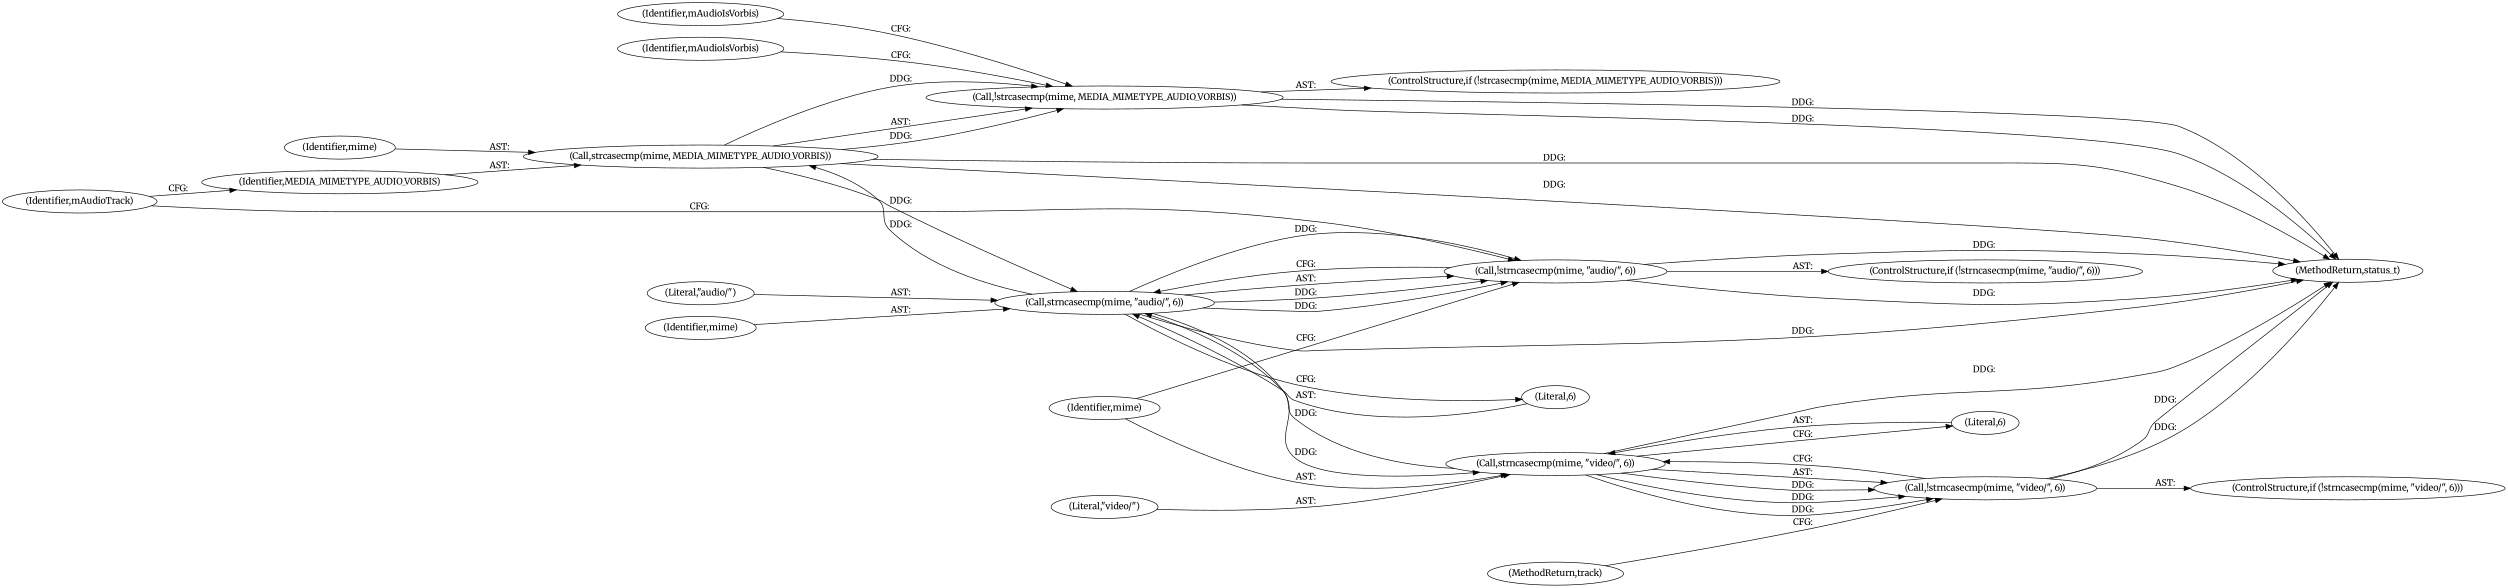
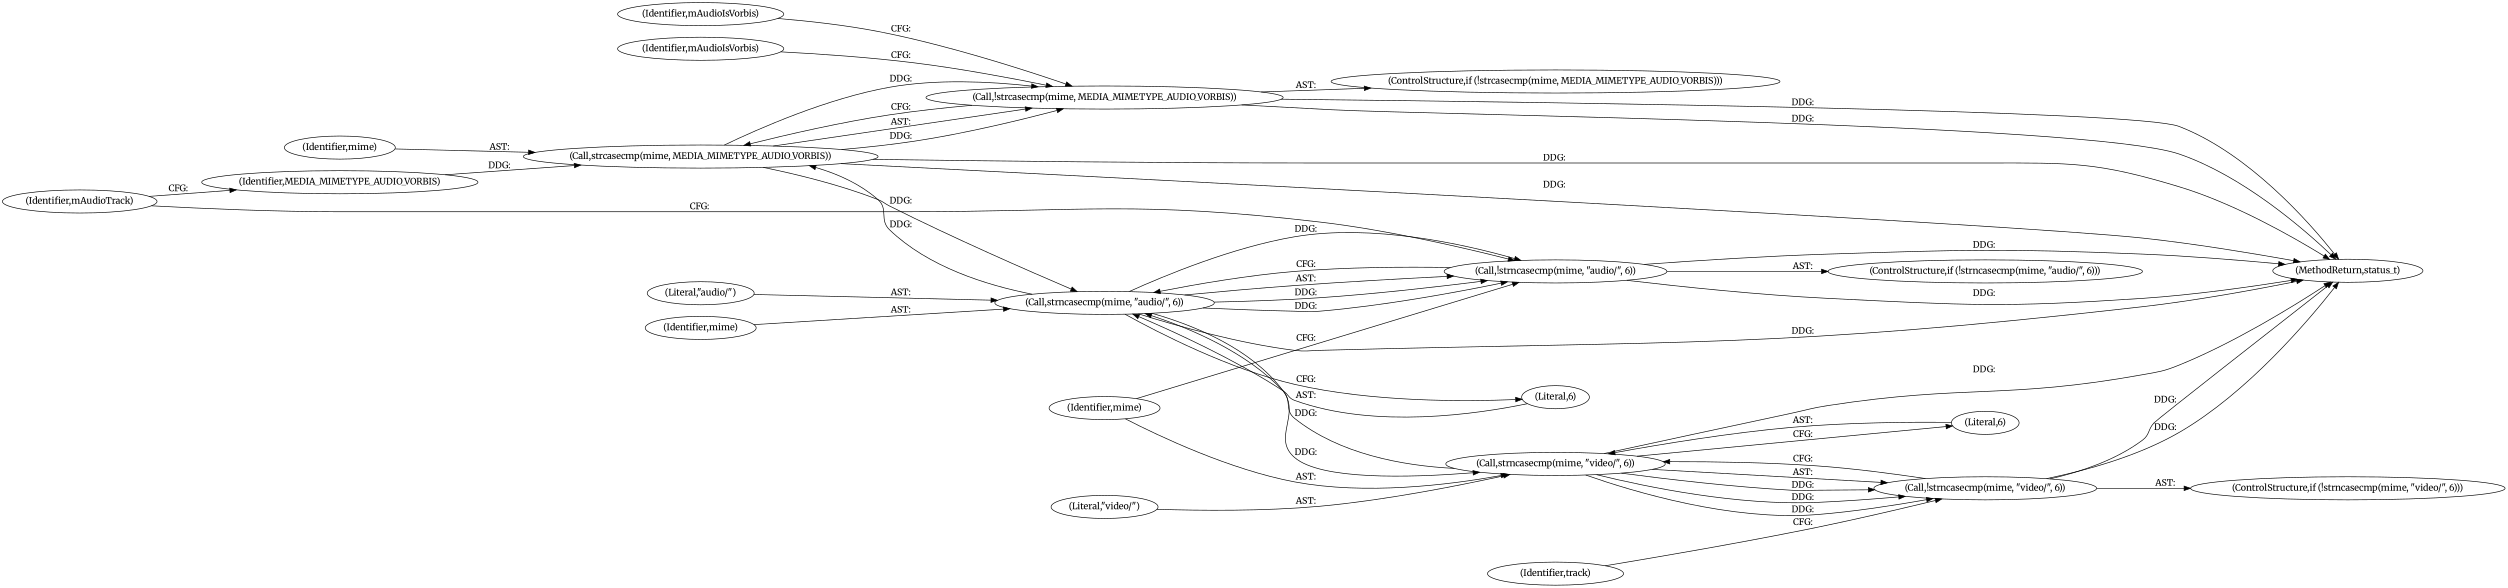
none -> (860, 120)
(501, 166) -> (501, 166)
(1556, 574) -> (1556, 574)
